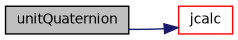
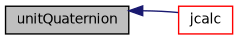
(146, 29) -> (161, 11)
